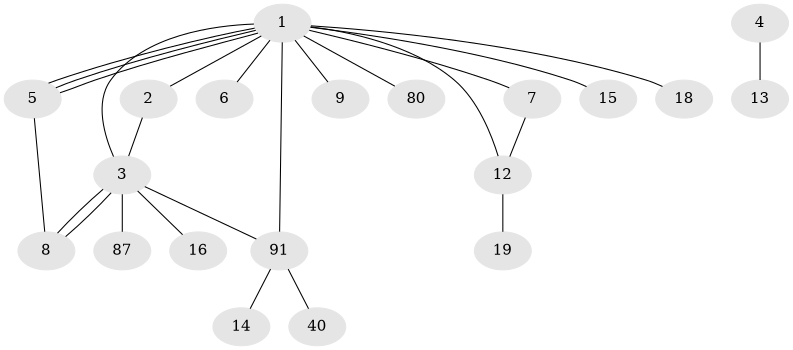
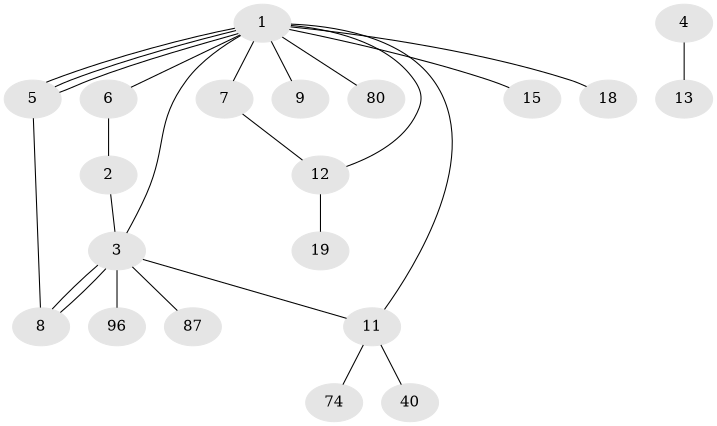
(216, 61) -> (109, 137)
(198, 251) -> (117, 327)
(279, 251) -> (372, 327)
(241, 327) -> (334, 403)
